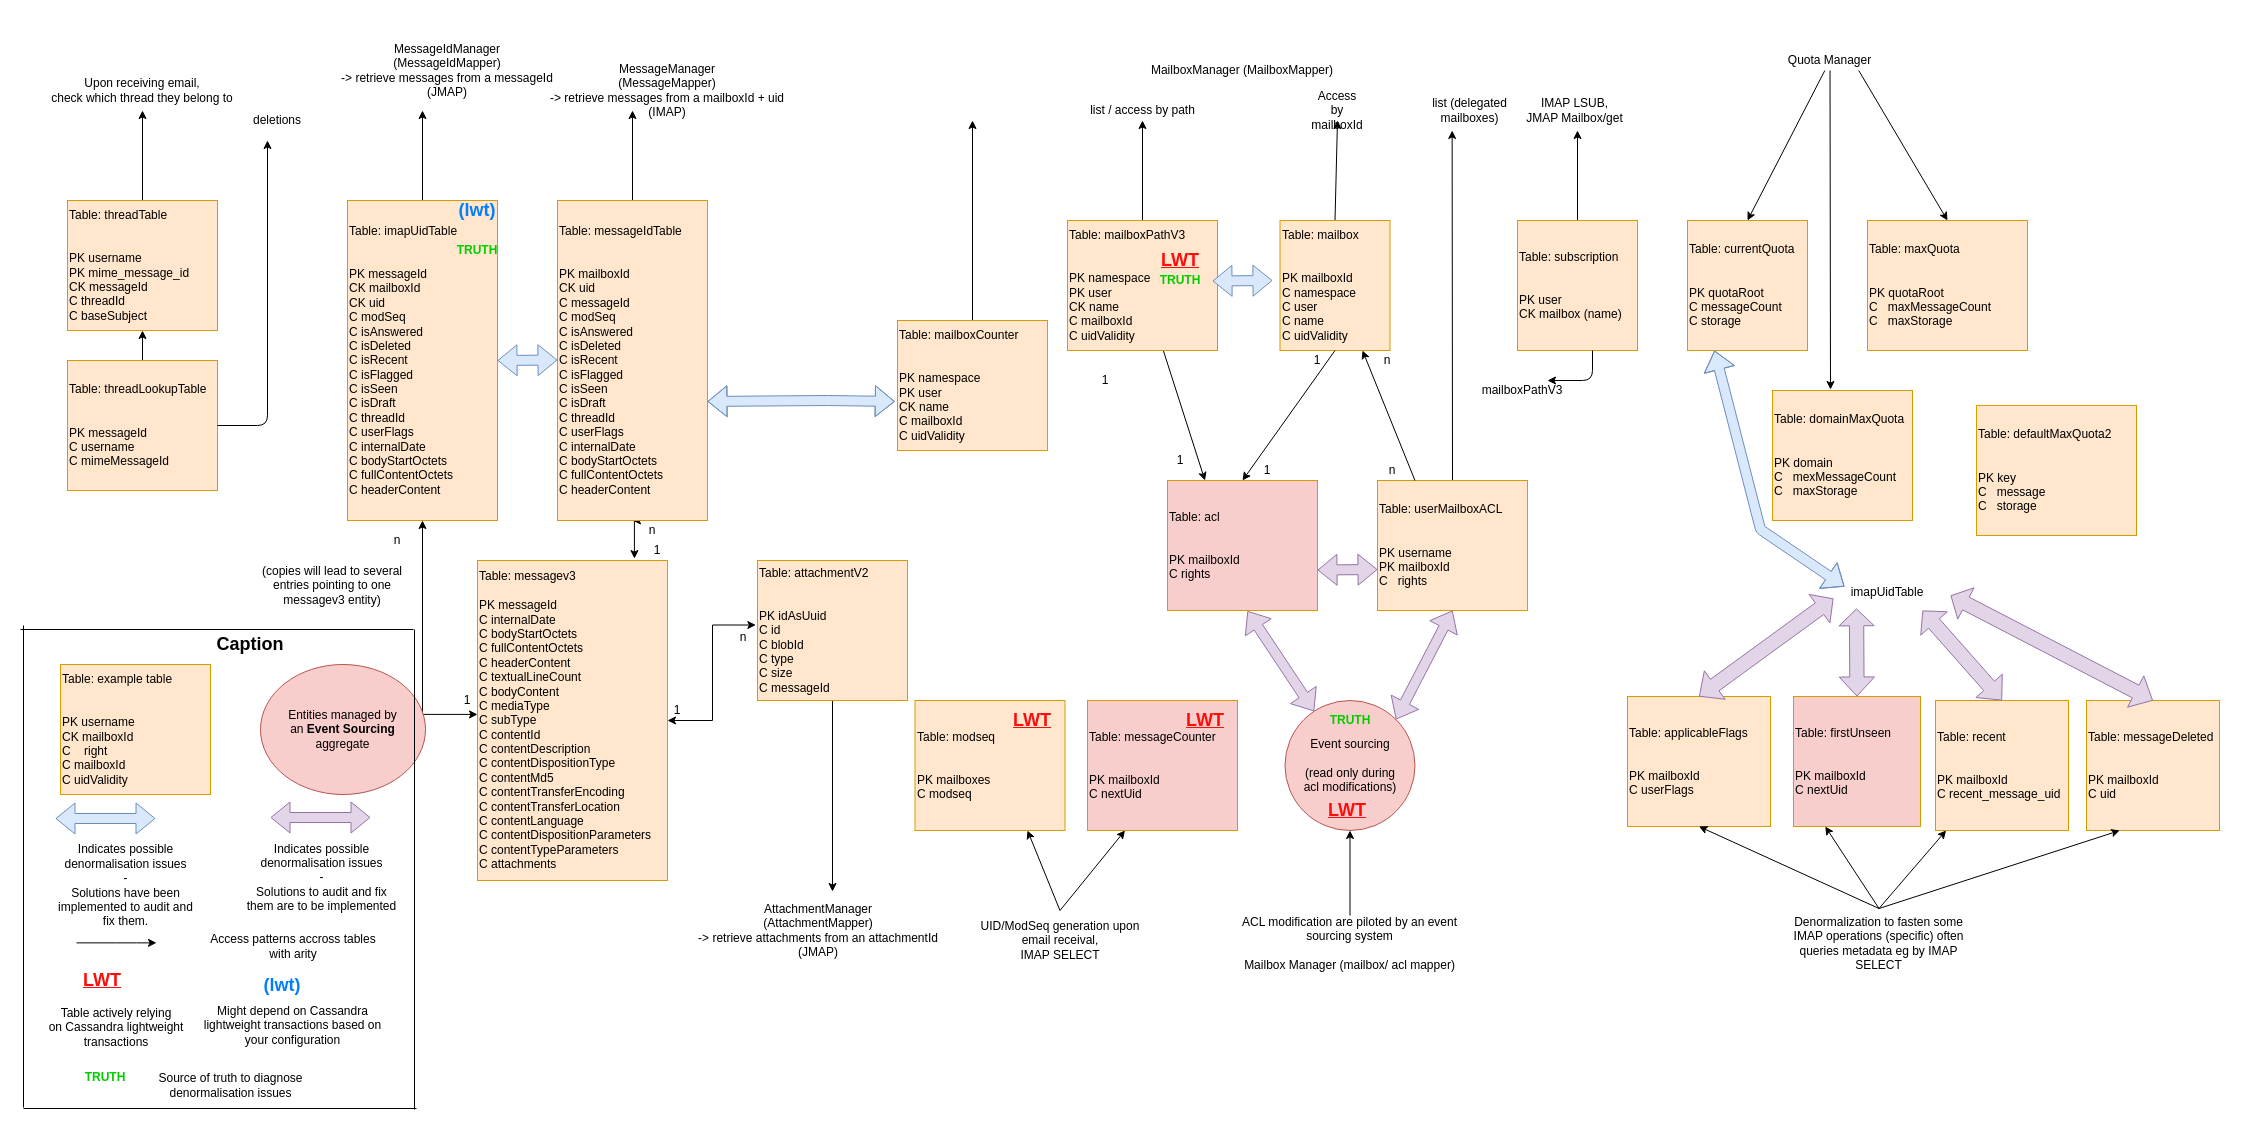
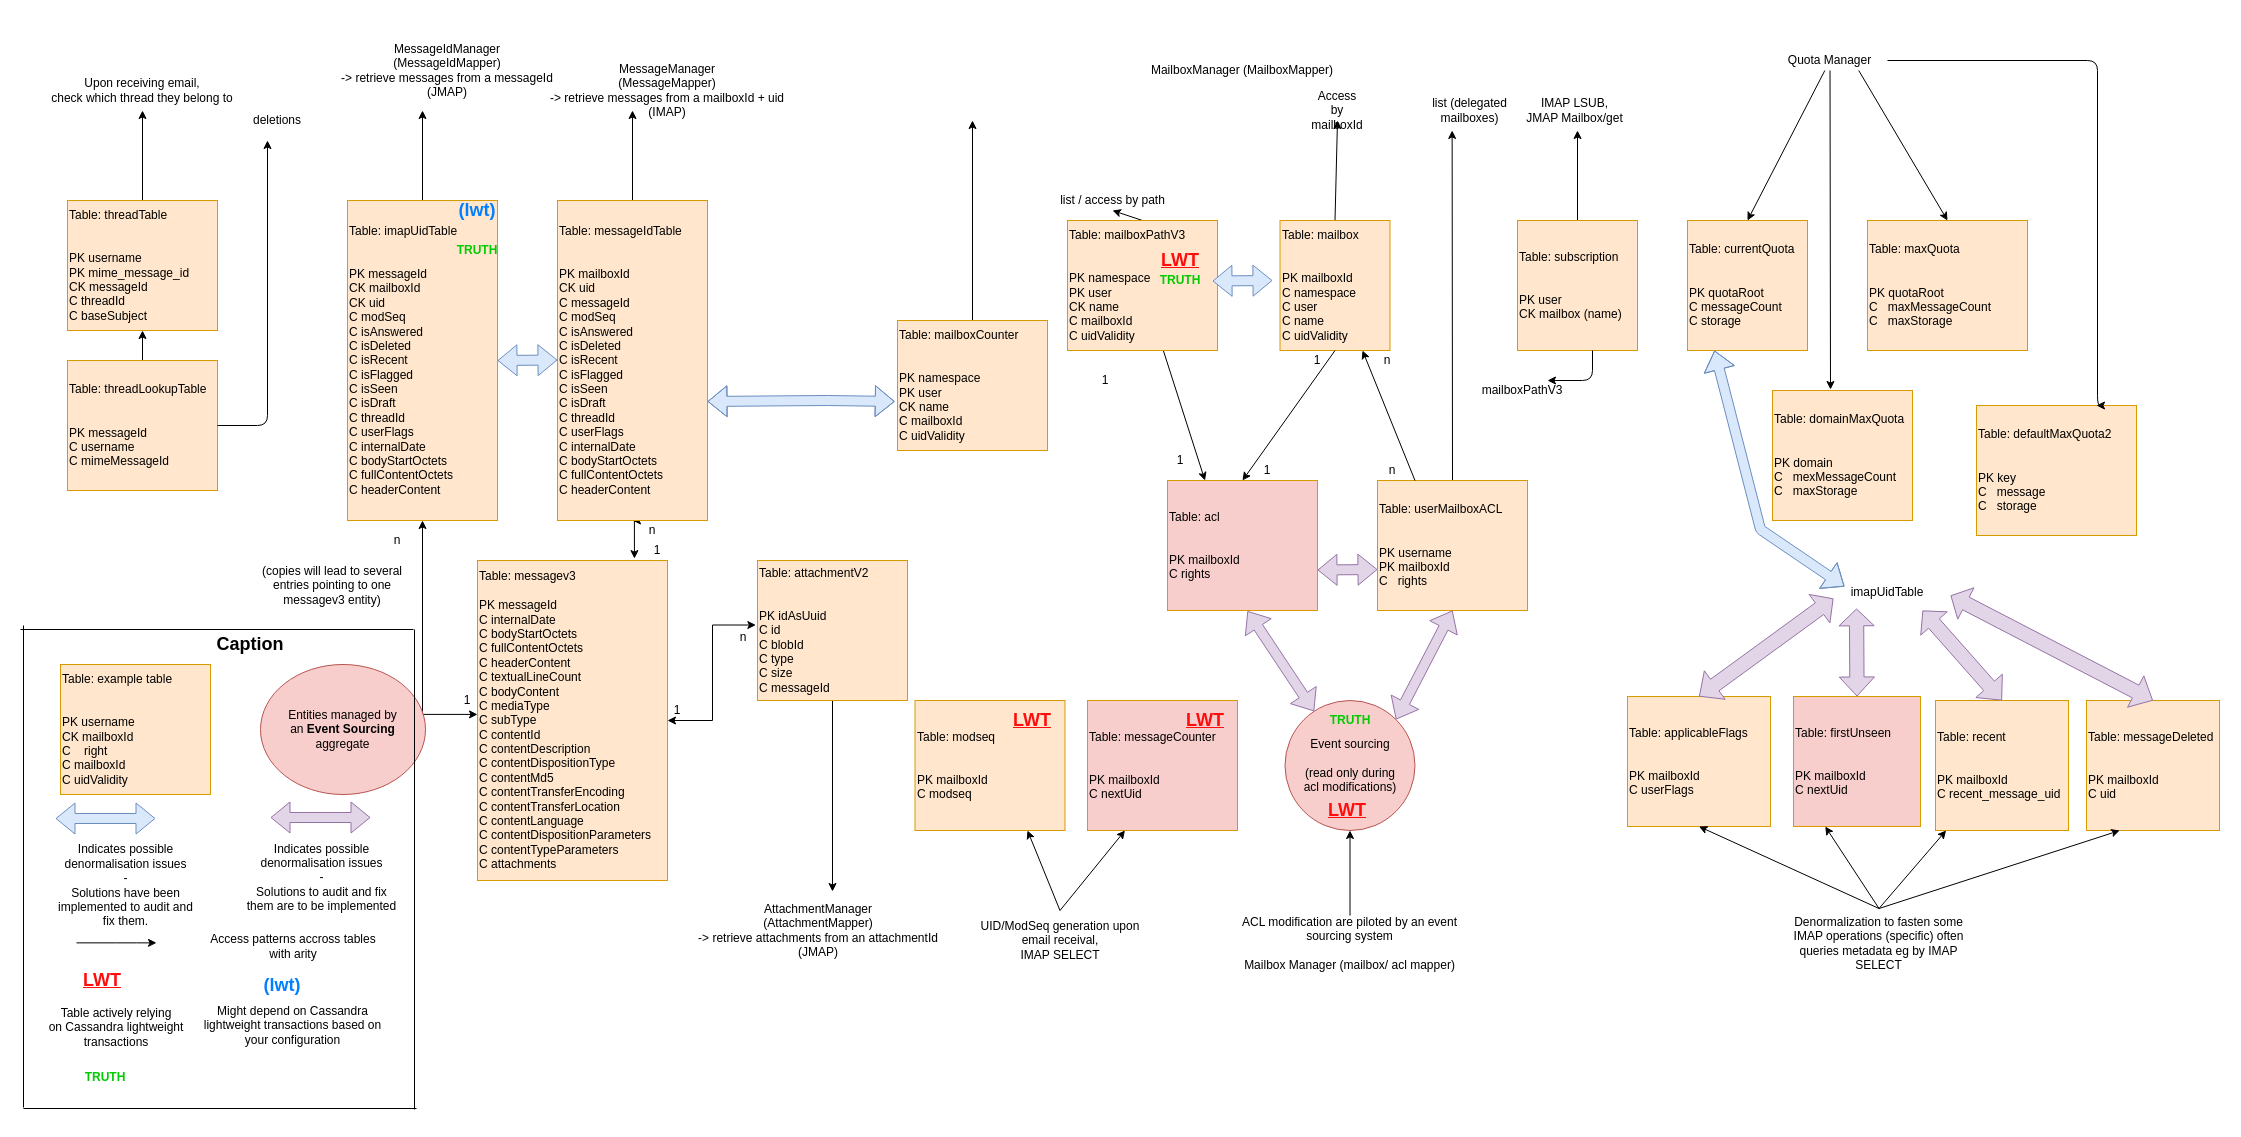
(1143, 111) -> (1113, 201)
none -> (2098, 134)
(957, 766) -> (957, 766)
(231, 1086) -> none
